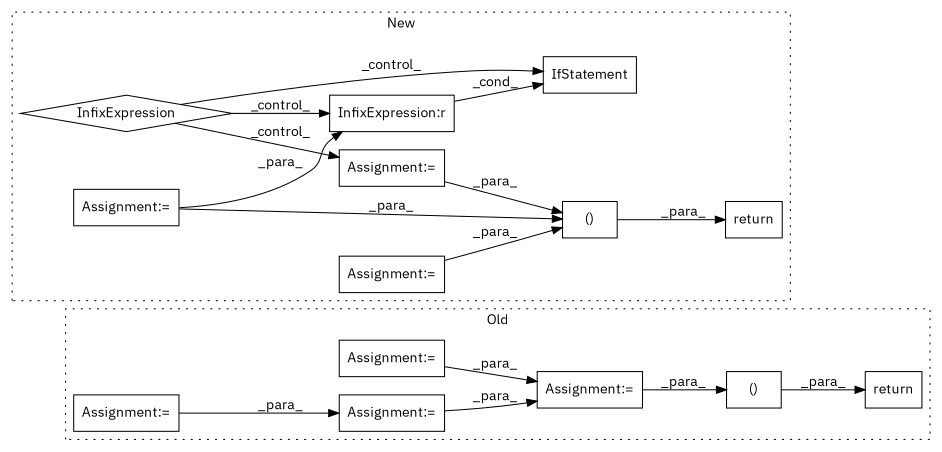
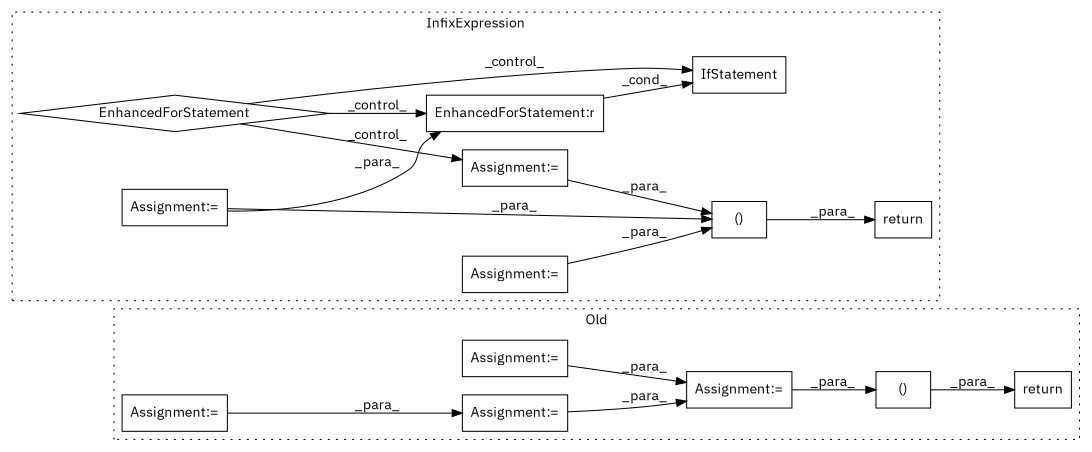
(401, 24) -> (476, 24)
(126, 113) -> (175, 113)
(392, 113) -> (515, 113)
